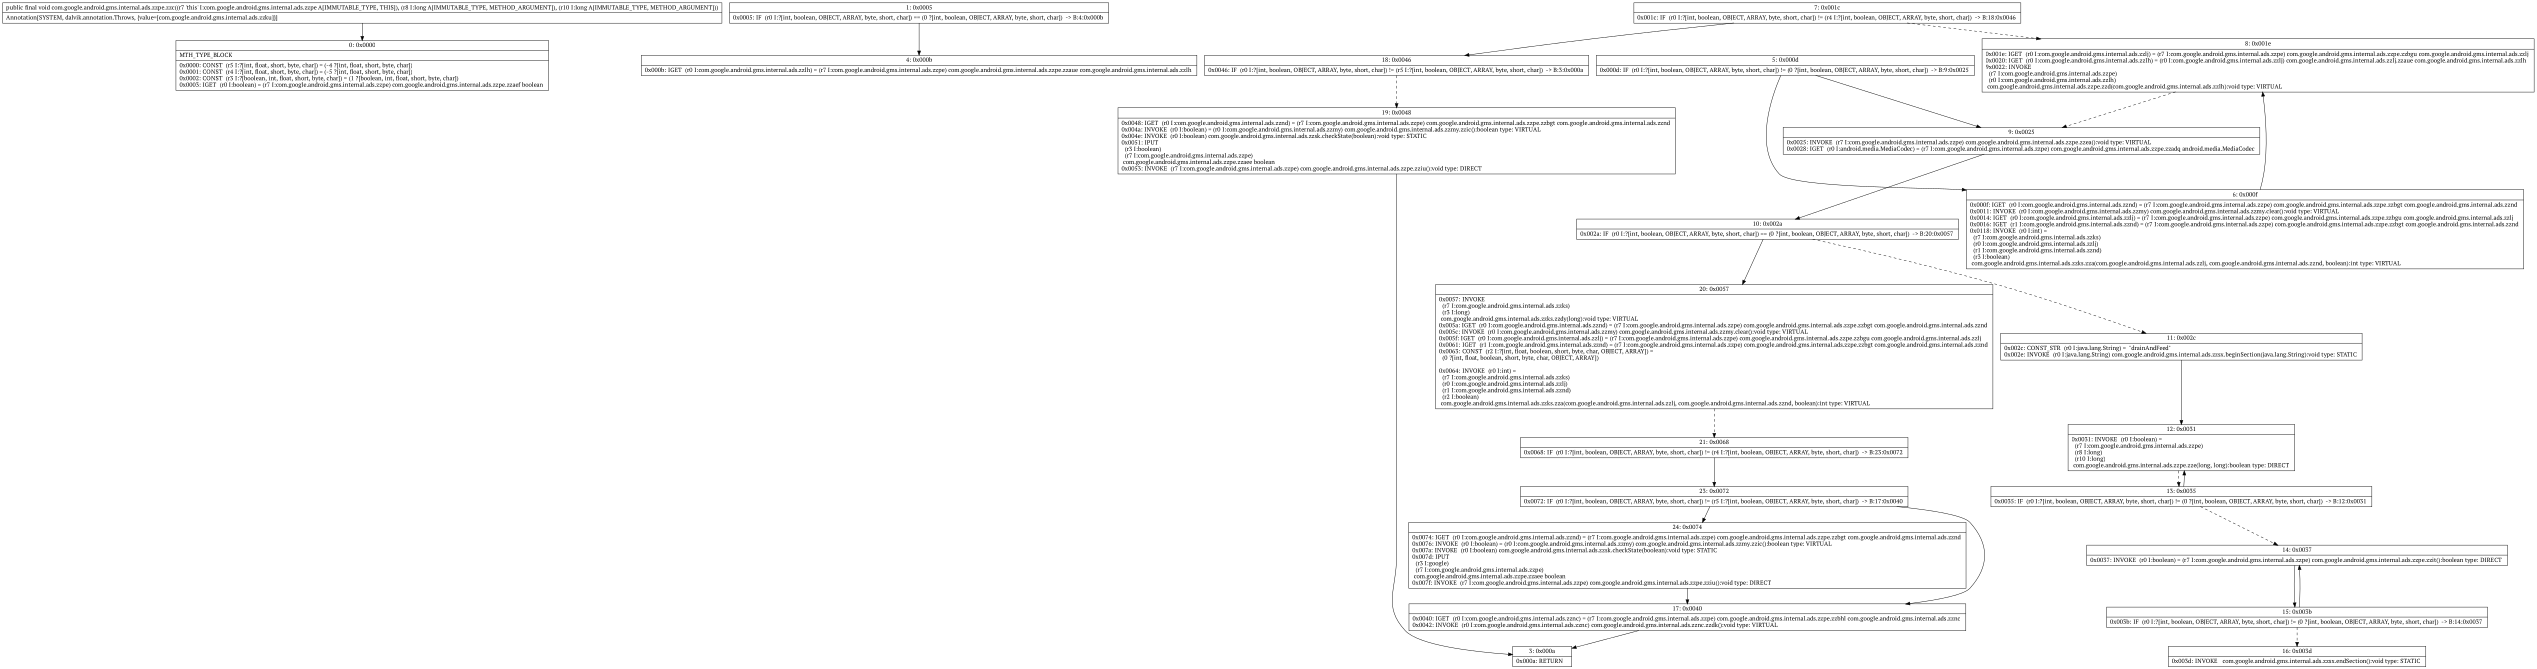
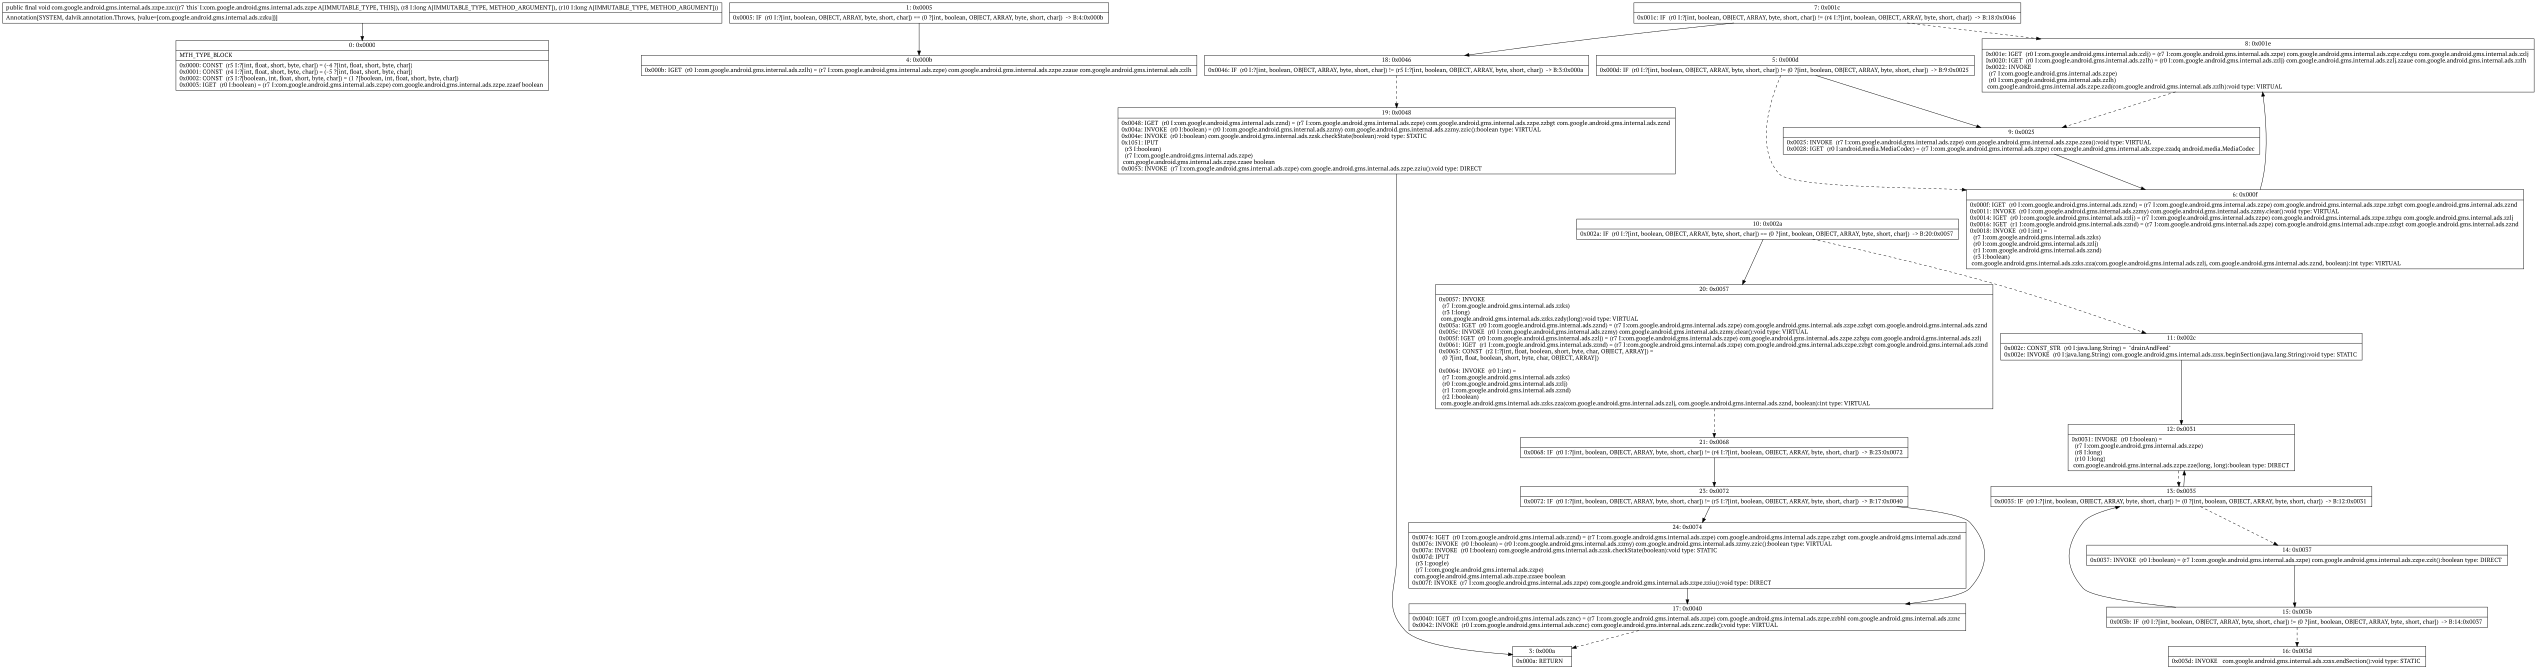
(2010, 67) -> (2010, 67)
(1142, 143) -> (1142, 143)
(1818, 183) -> (1818, 183)
(1896, 184) -> (2098, 171)
(2009, 231) -> (2009, 231)
(2300, 588) -> (2079, 583)
(1608, 639) -> (1608, 639)
